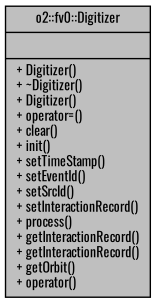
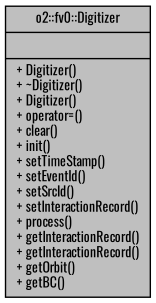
(46, 283) -> (41, 283)
